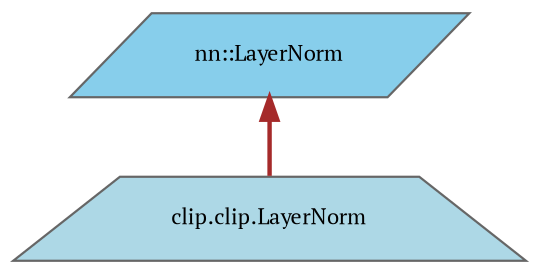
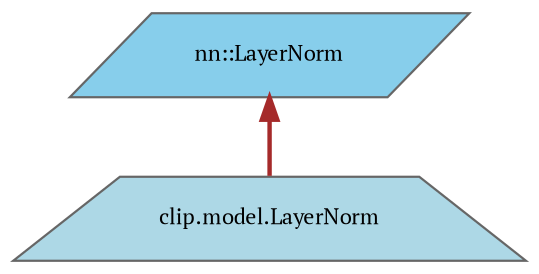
(270, 219) -> (270, 219)
